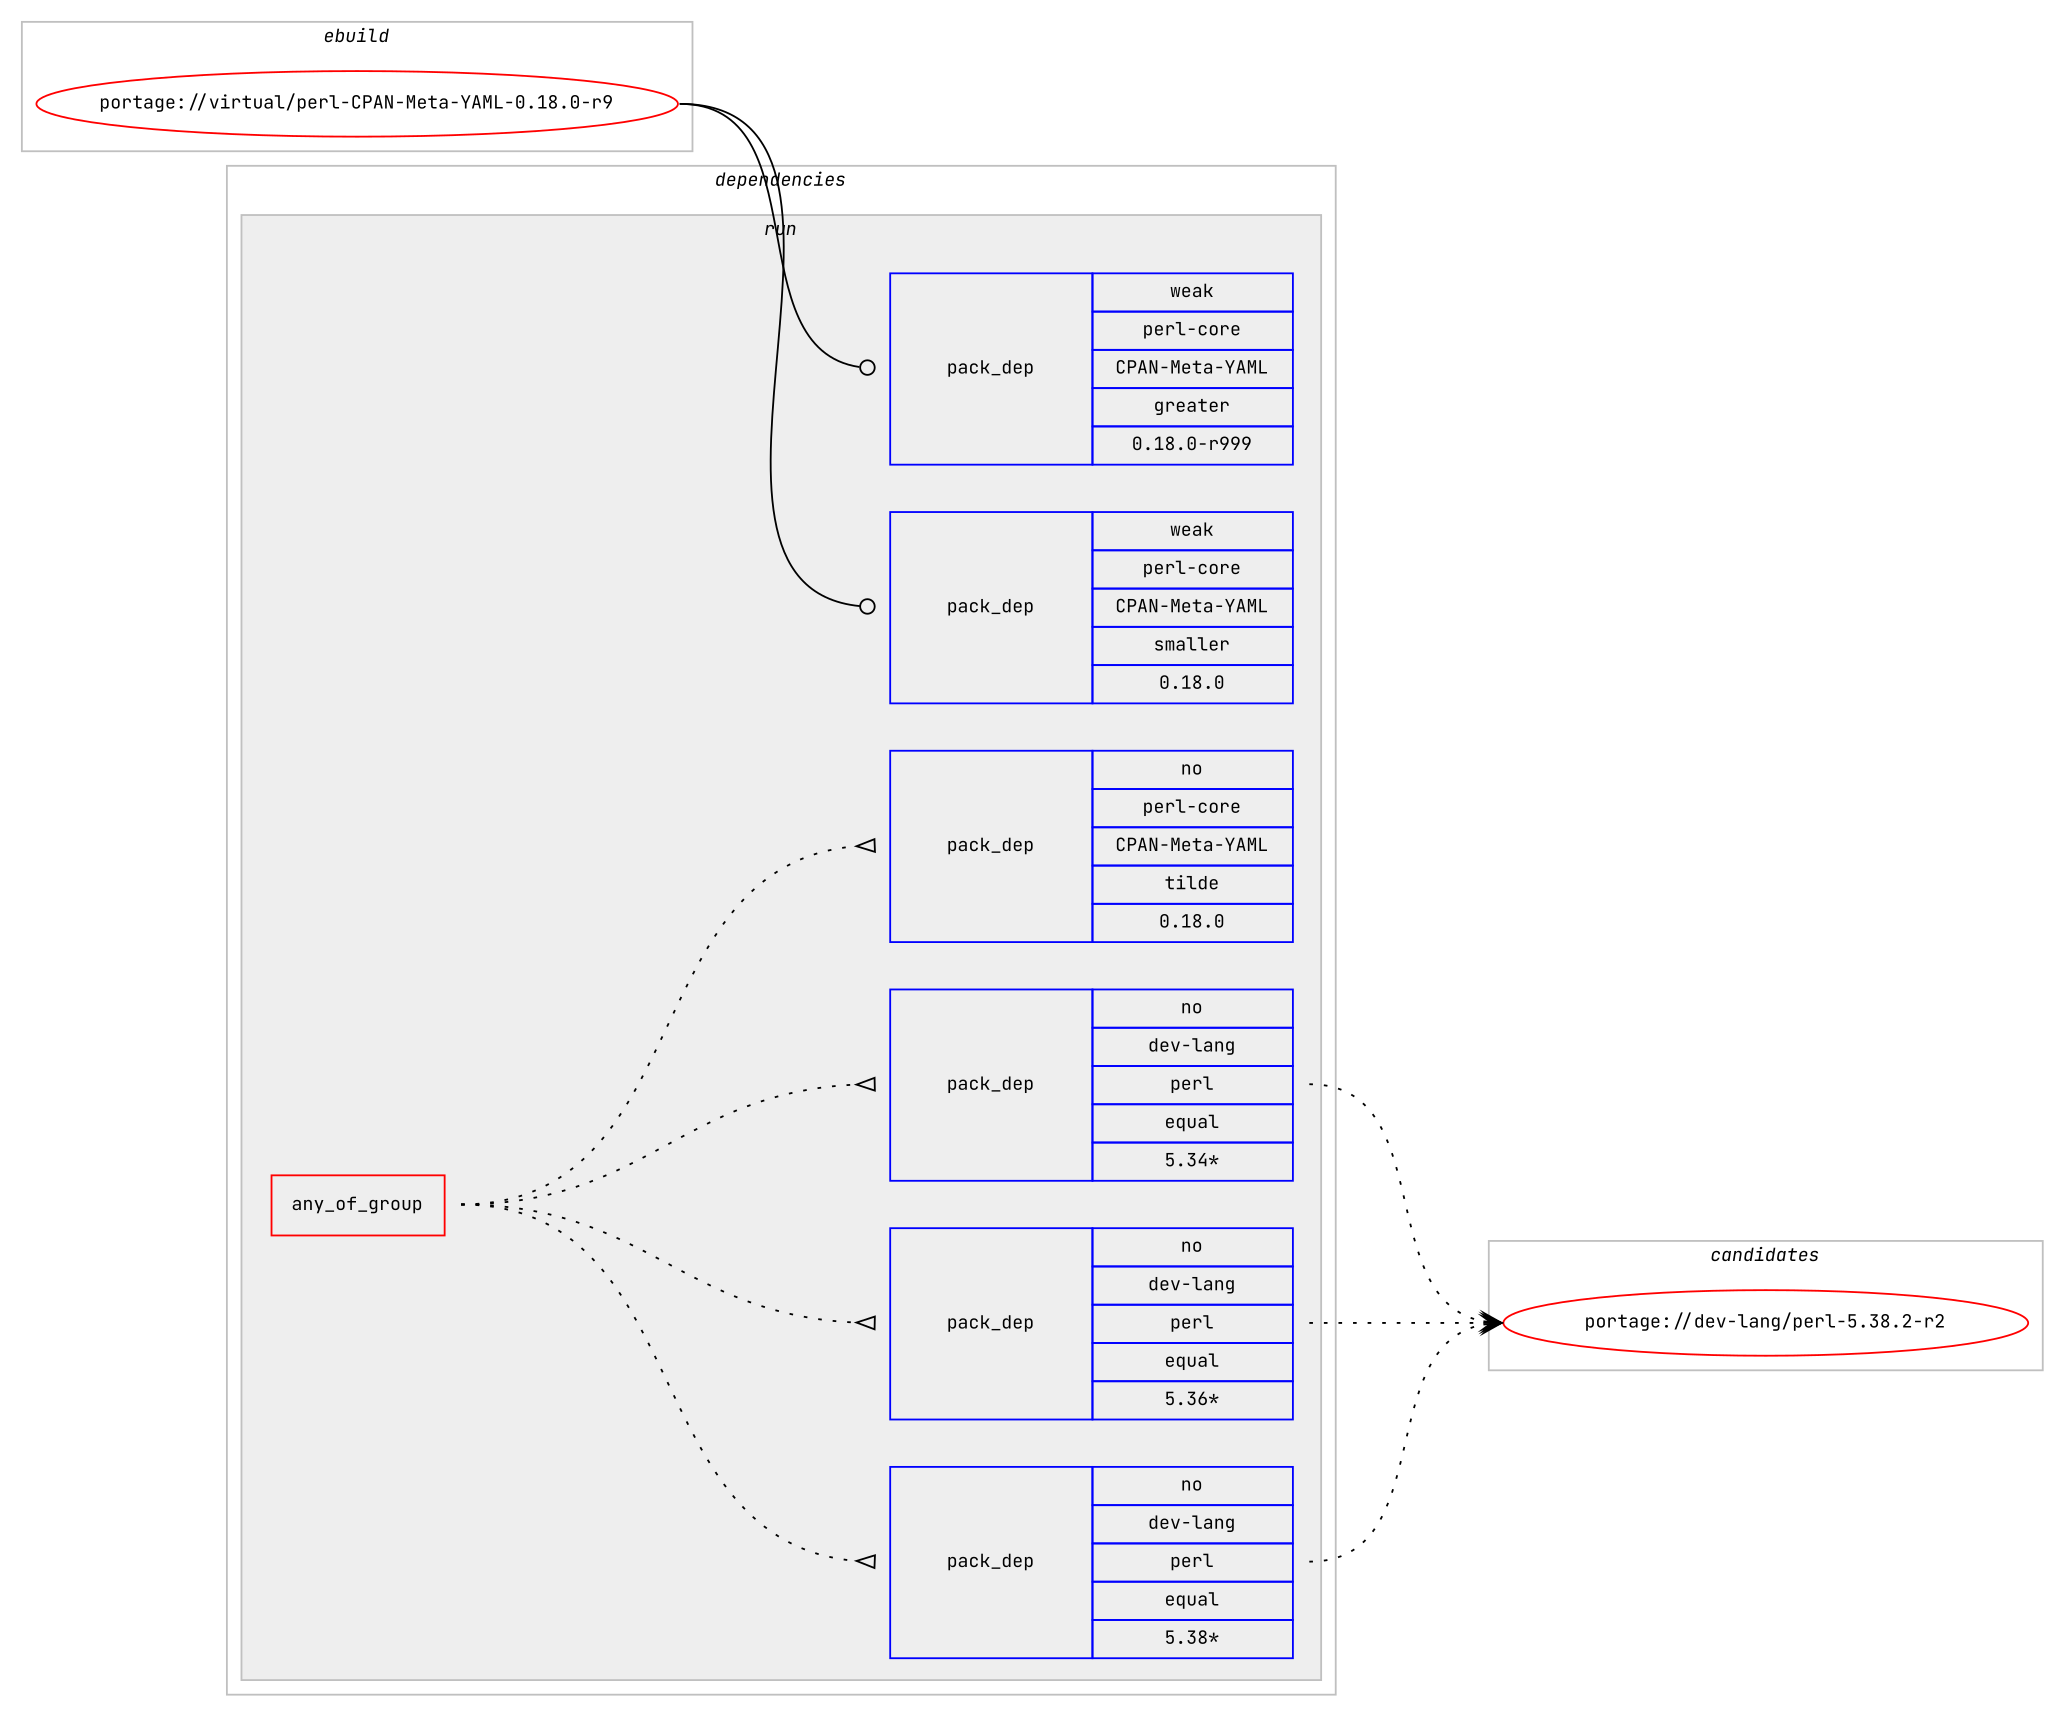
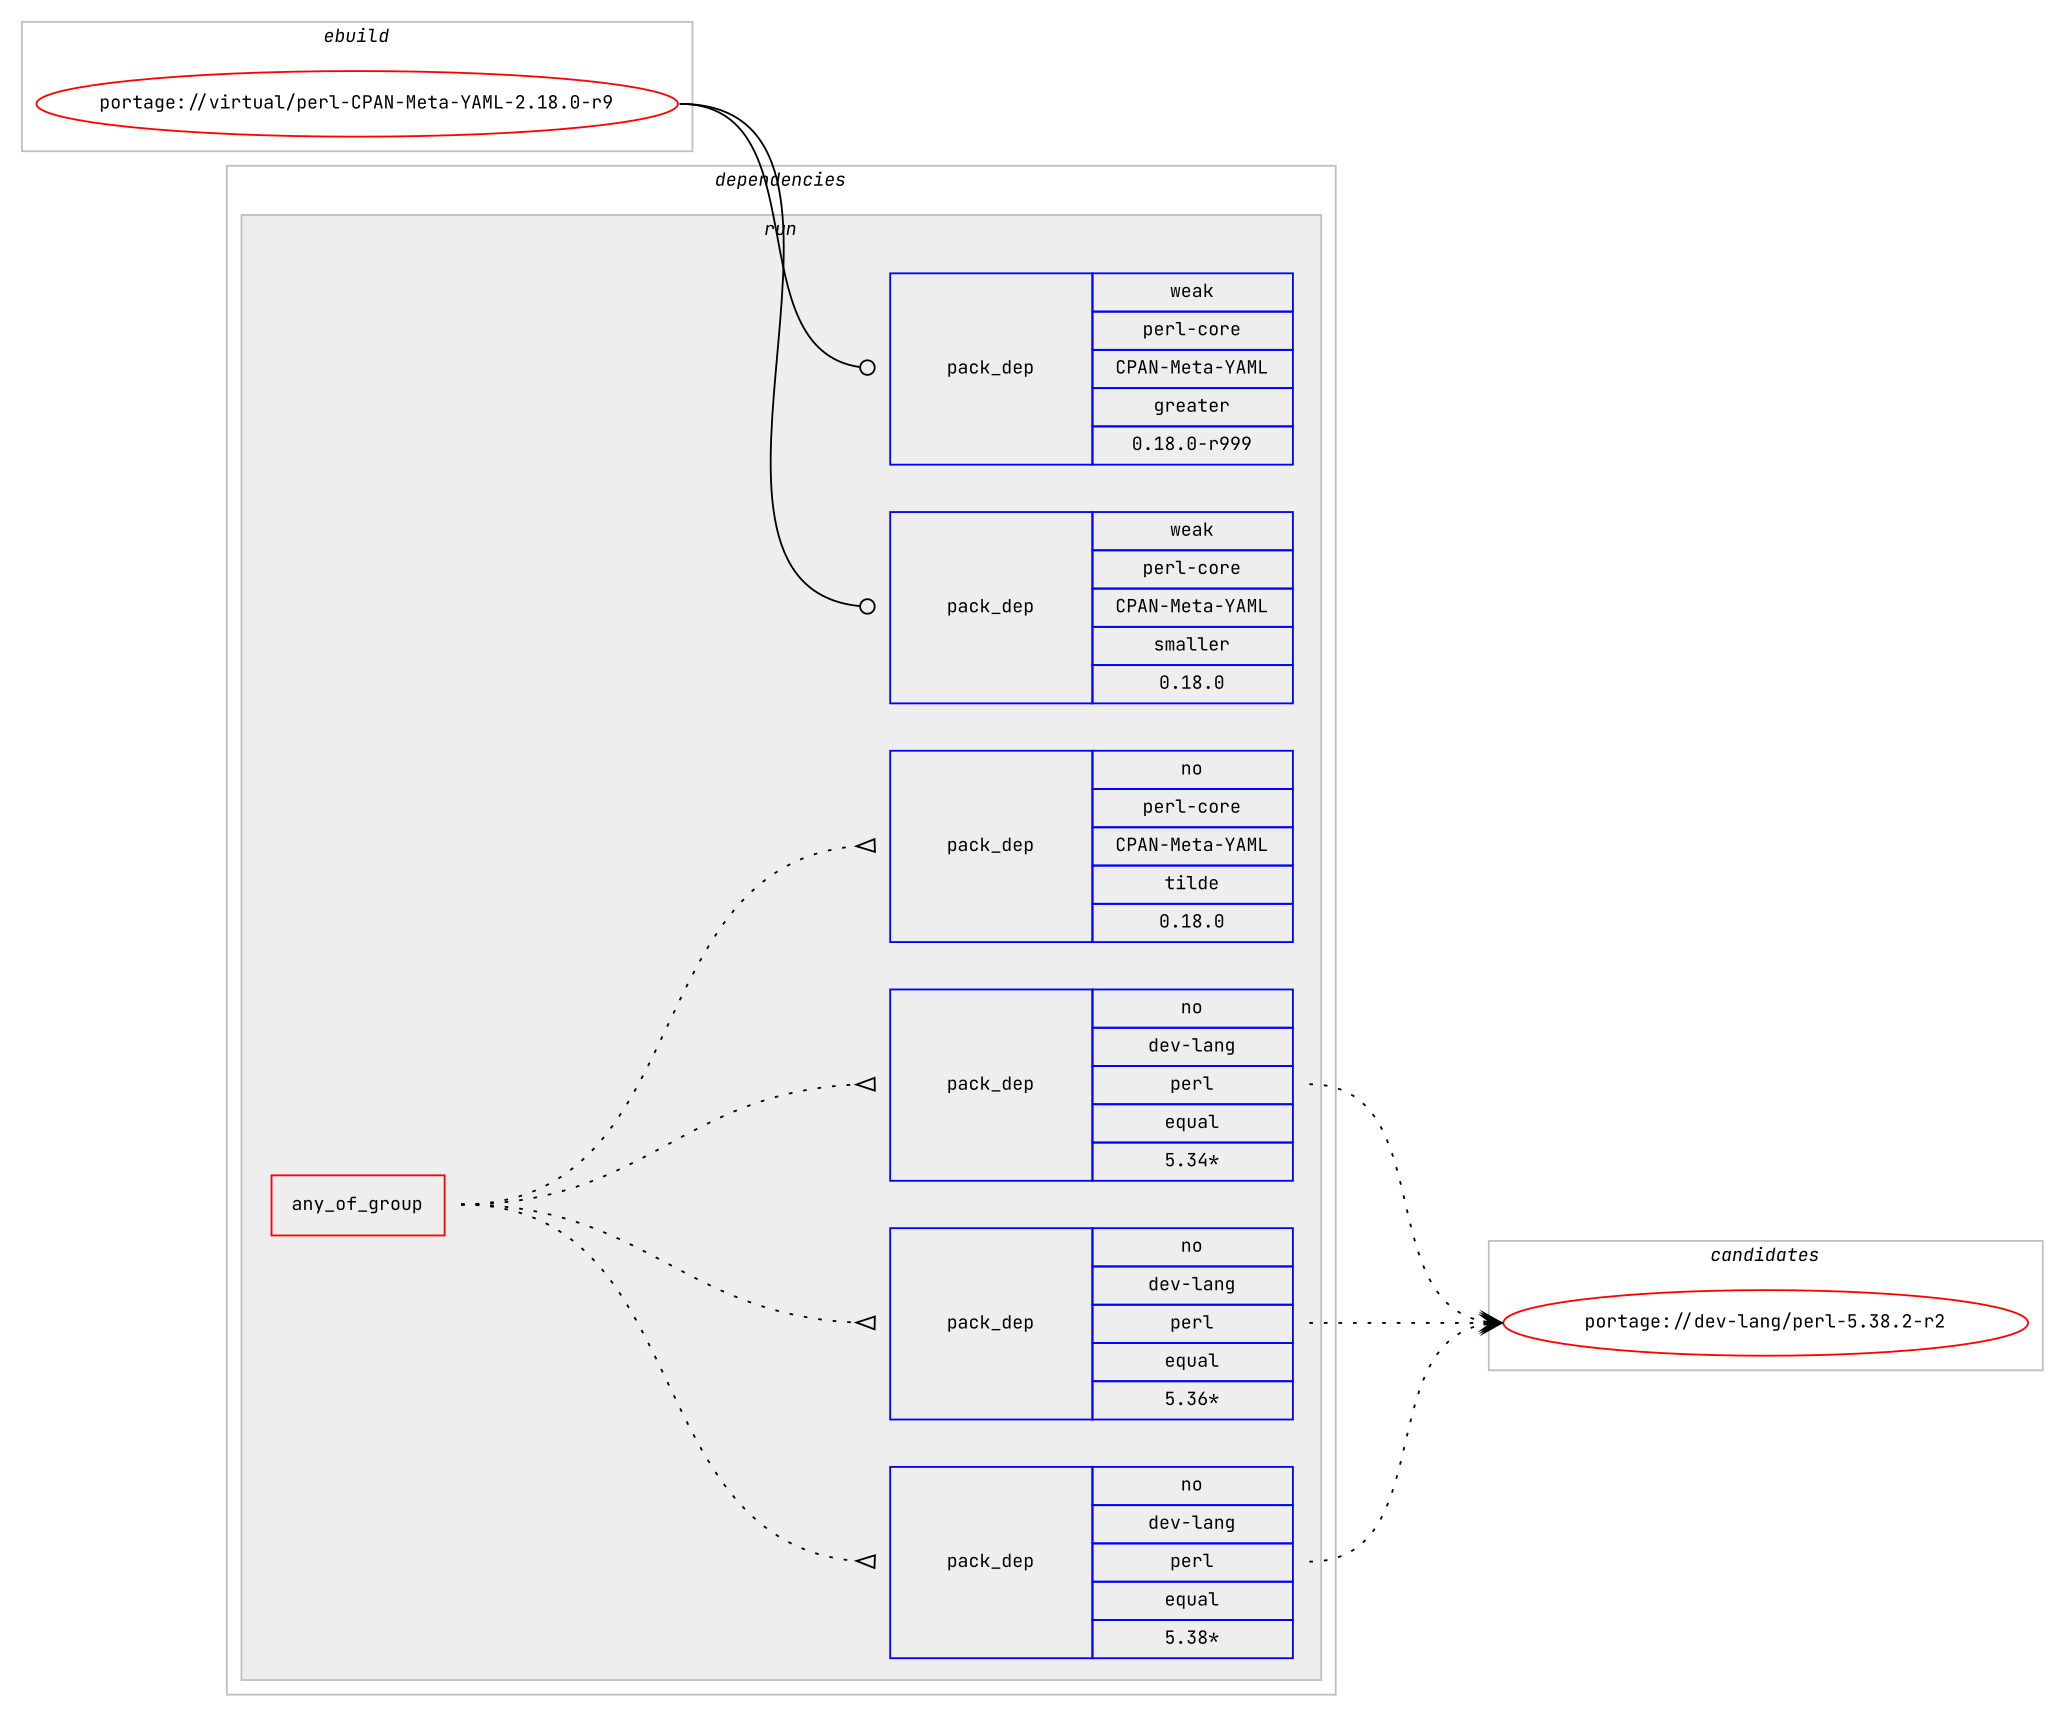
(357, 104) -> (357, 104)
